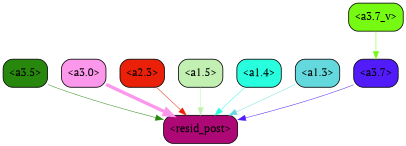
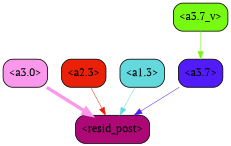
(25, 73) -> none
(201, 73) -> none
(259, 73) -> none
